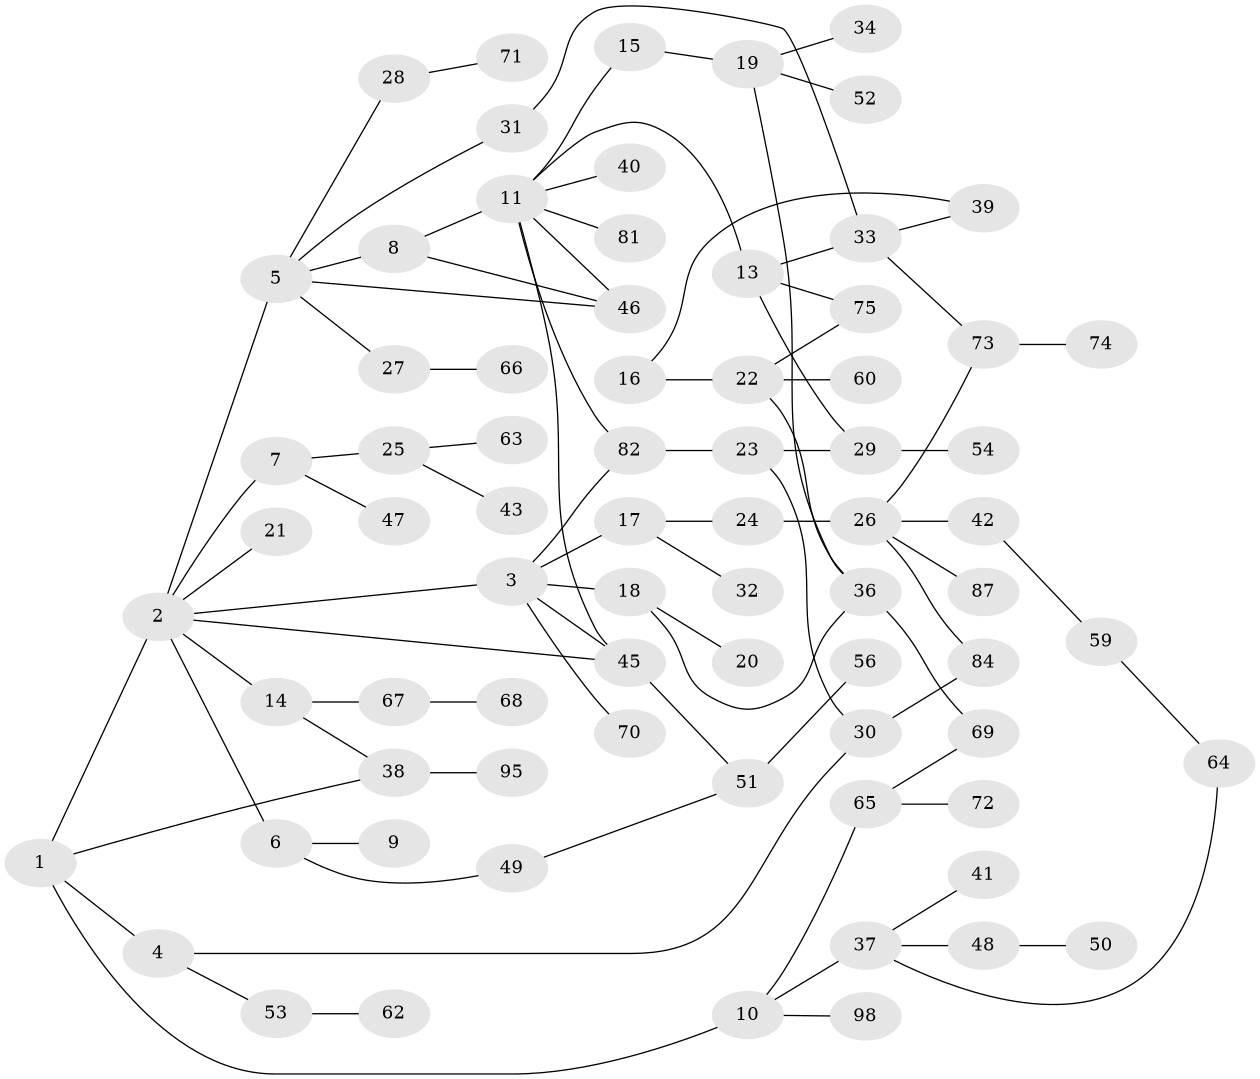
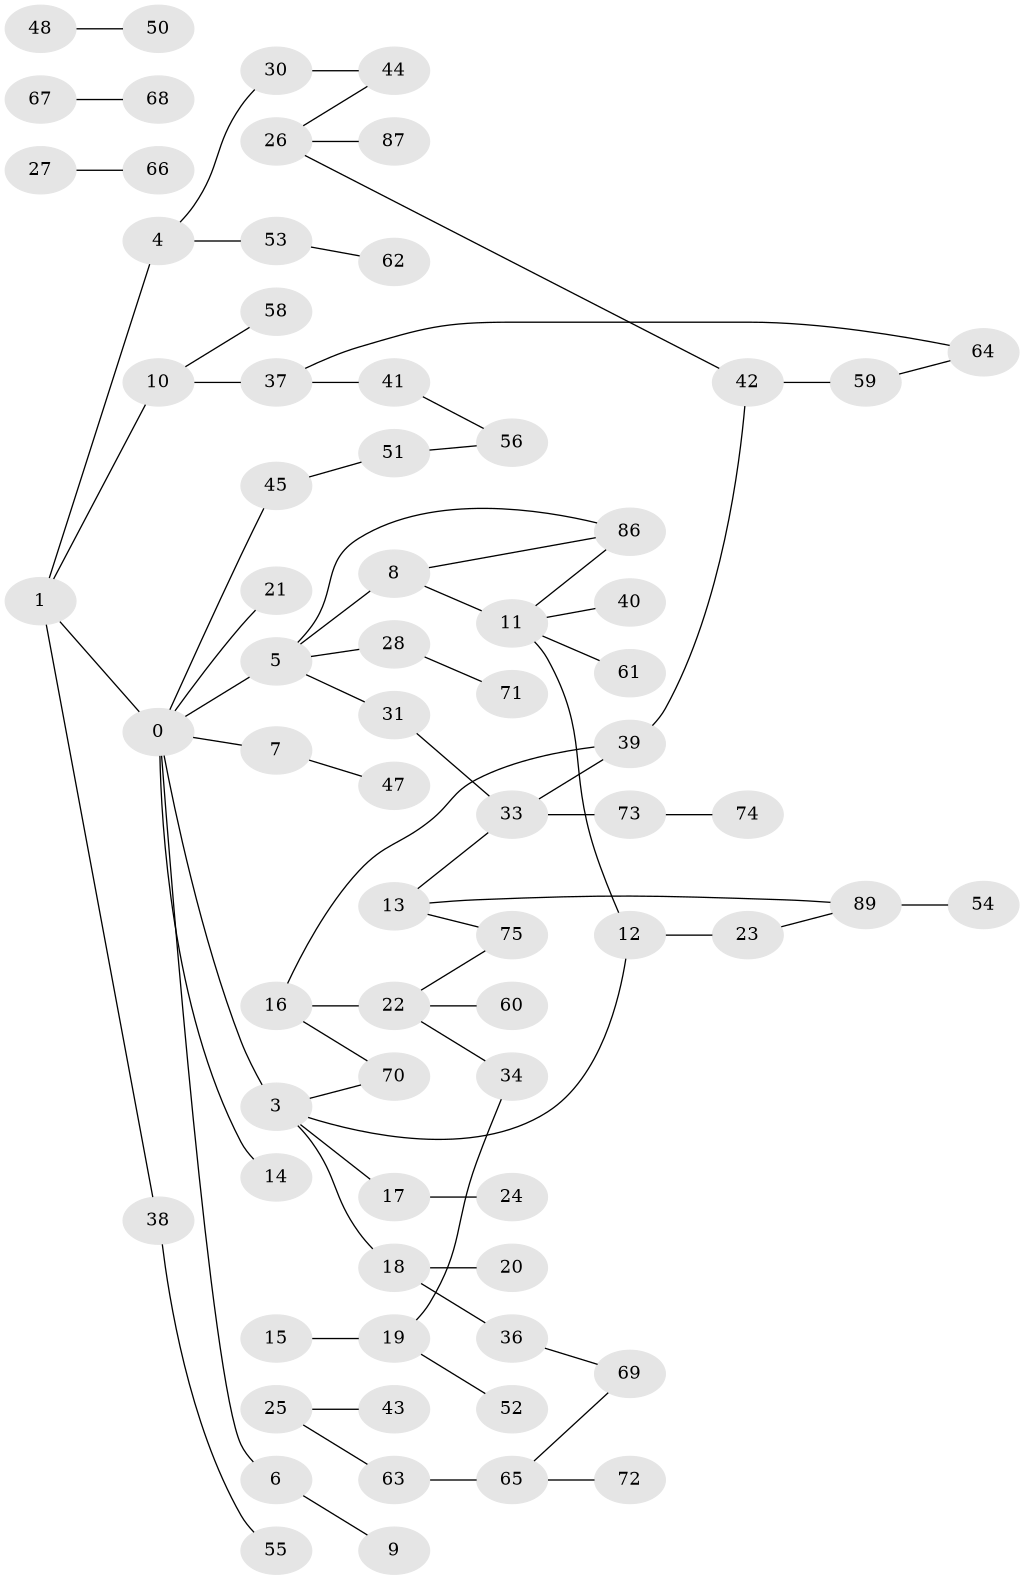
(573, 124) -> none
(662, 130) -> none
(630, 238) -> (630, 673)
(630, 309) -> (630, 532)
(335, 324) -> none
(792, 334) -> none
none -> (453, 413)
(558, 436) -> none
(933, 437) -> none
(630, 451) -> (630, 935)
(866, 451) -> (866, 905)
(335, 456) -> none
(807, 486) -> (453, 1041)
(807, 521) -> none
none -> (717, 572)
(748, 592) -> none
(807, 592) -> none
(158, 617) -> (158, 732)
(571, 622) -> none
(984, 663) -> (394, 71)
(335, 702) -> none
(335, 737) -> none
(512, 773) -> (276, 1551)
(512, 868) -> none
(816, 914) -> (453, 1480)
(925, 946) -> none
(866, 1016) -> (276, 312)
none -> (335, 1041)
